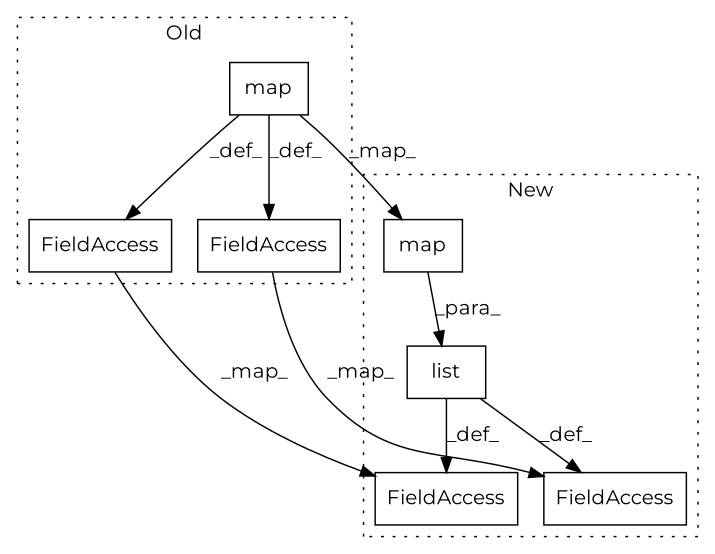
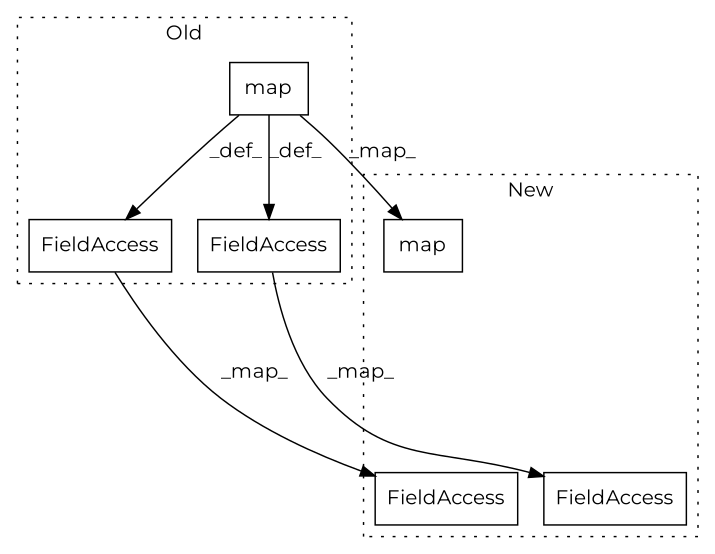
(446, 372) -> none
